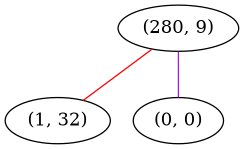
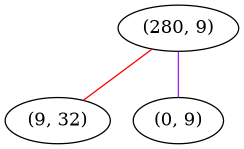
(58, 121) -> (58, 121)
(178, 121) -> (178, 121)
